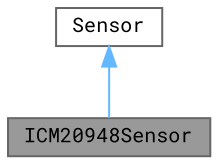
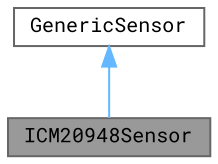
(109, 27) -> (109, 27)
